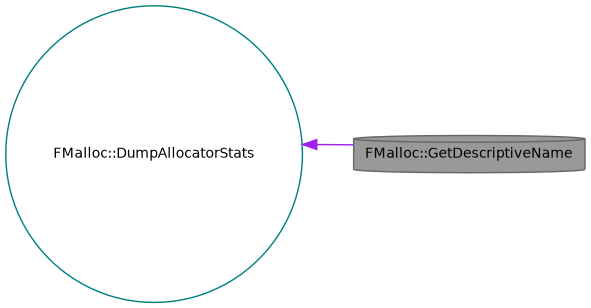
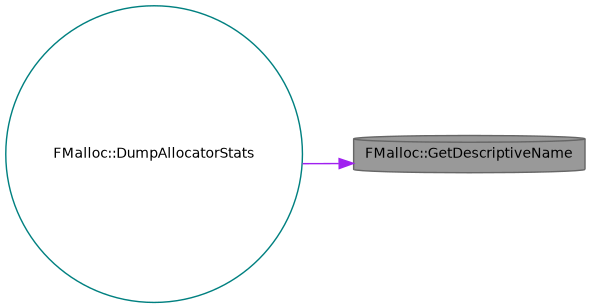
(335, 145) -> (321, 164)
